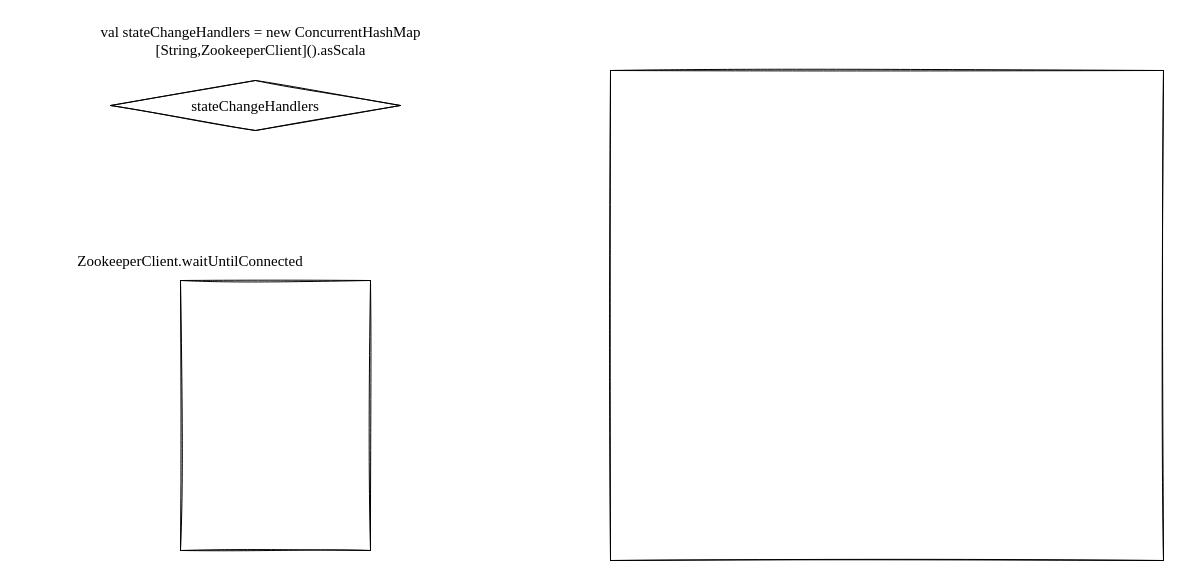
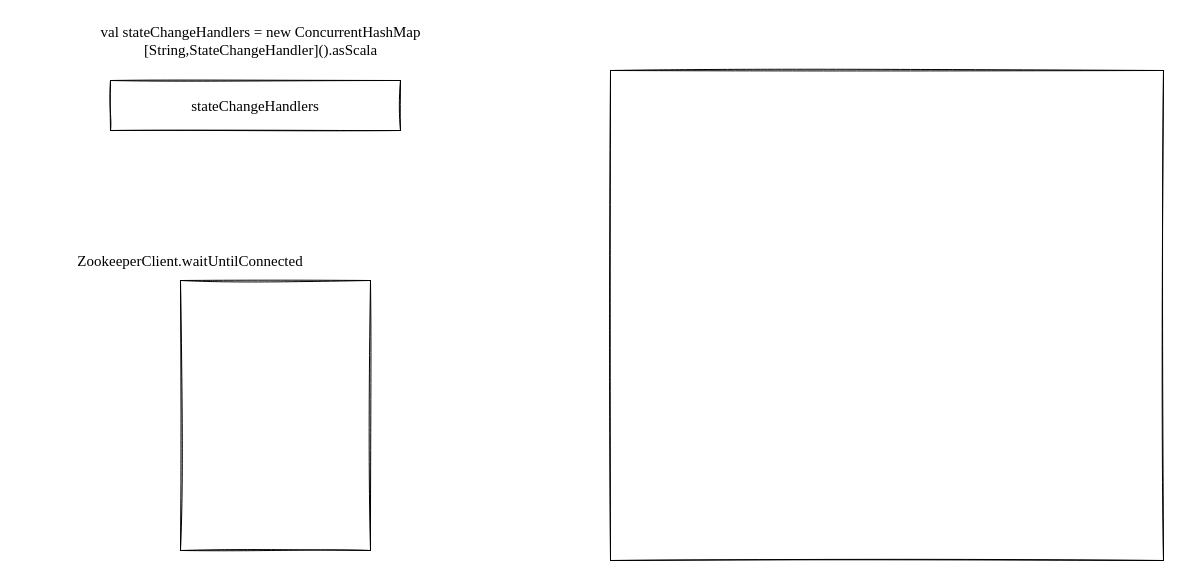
(261, 41) -> (261, 41)
(256, 106) -> (256, 106)
